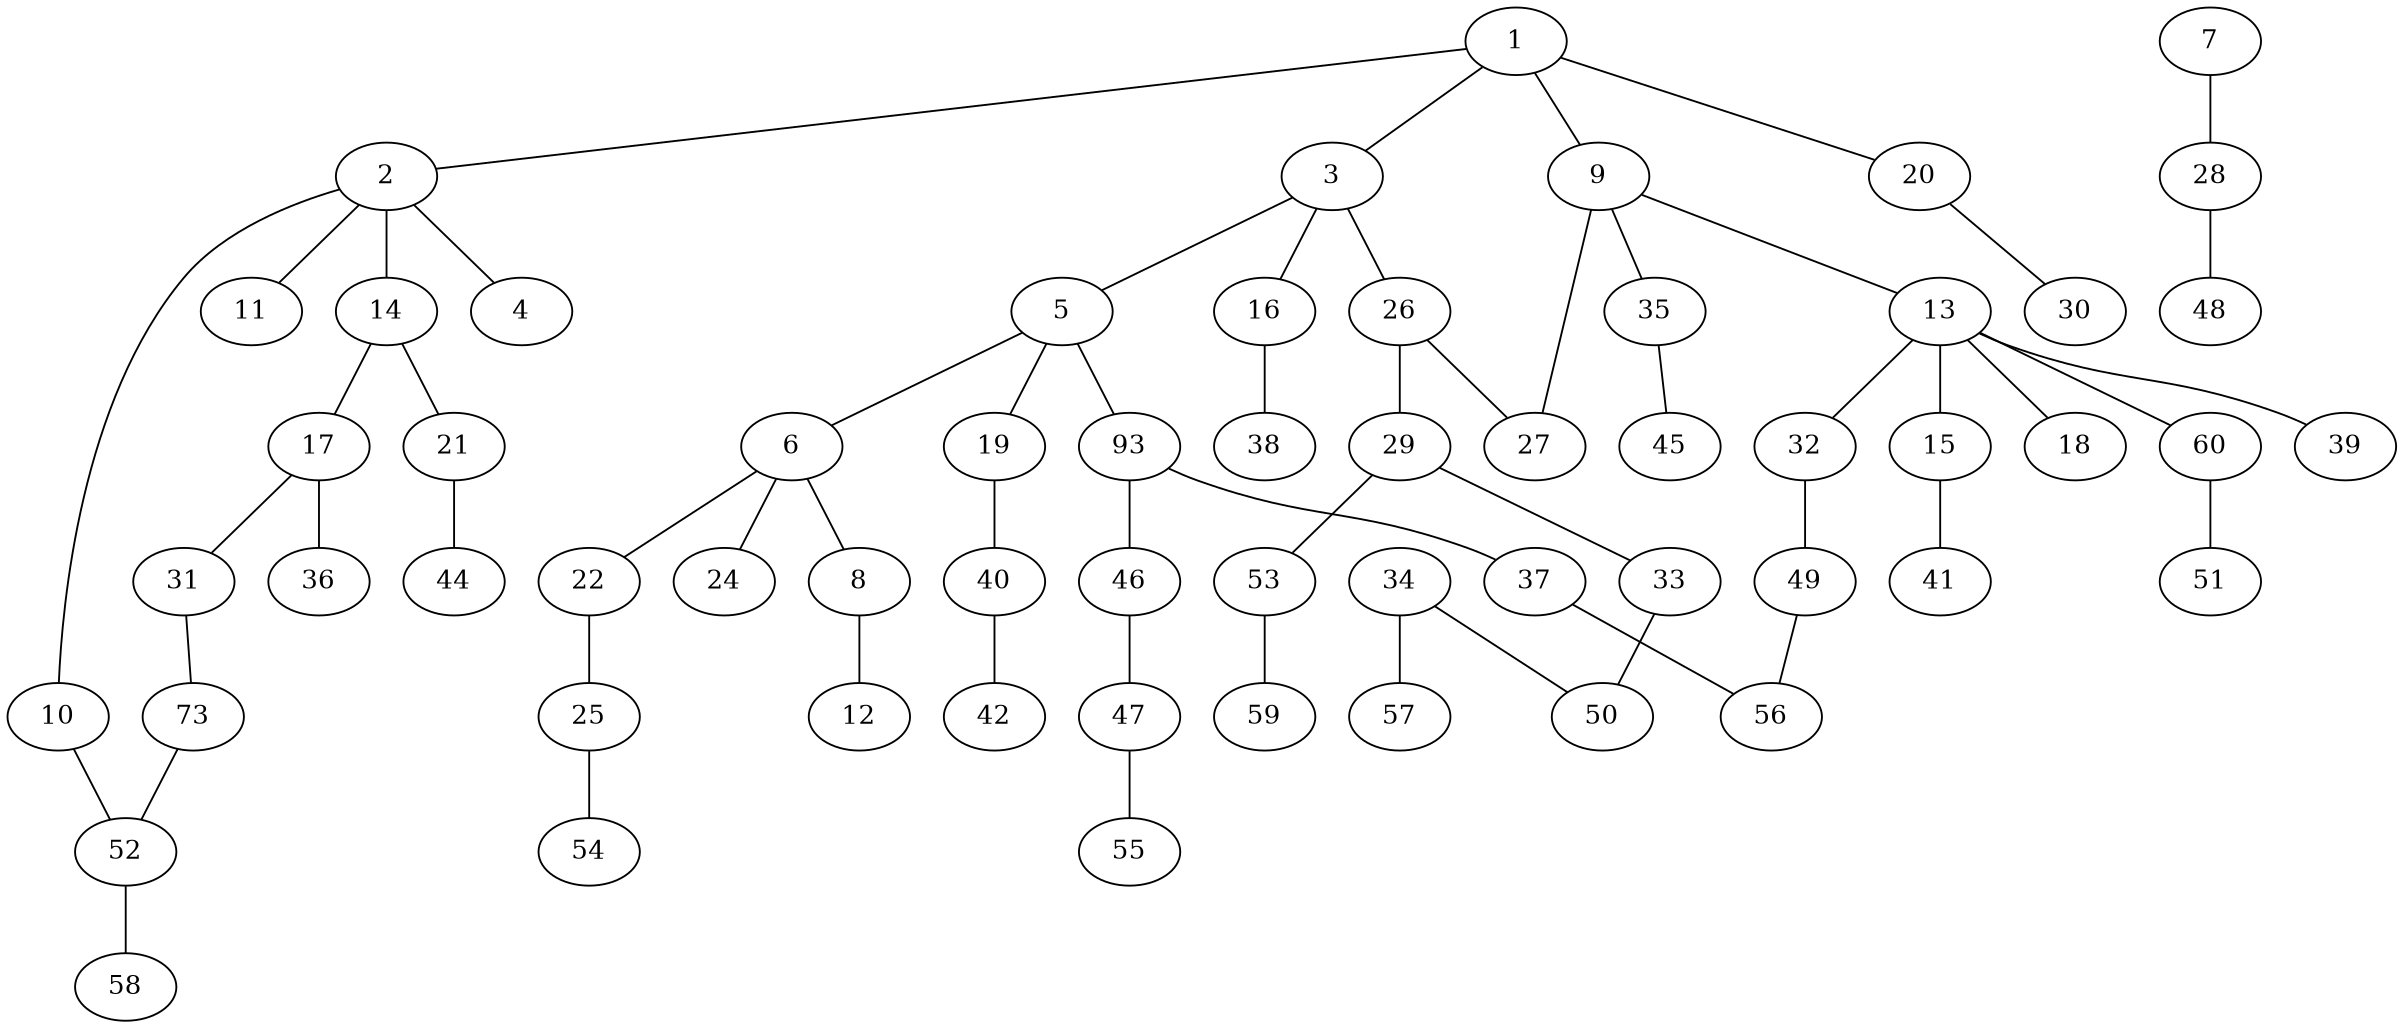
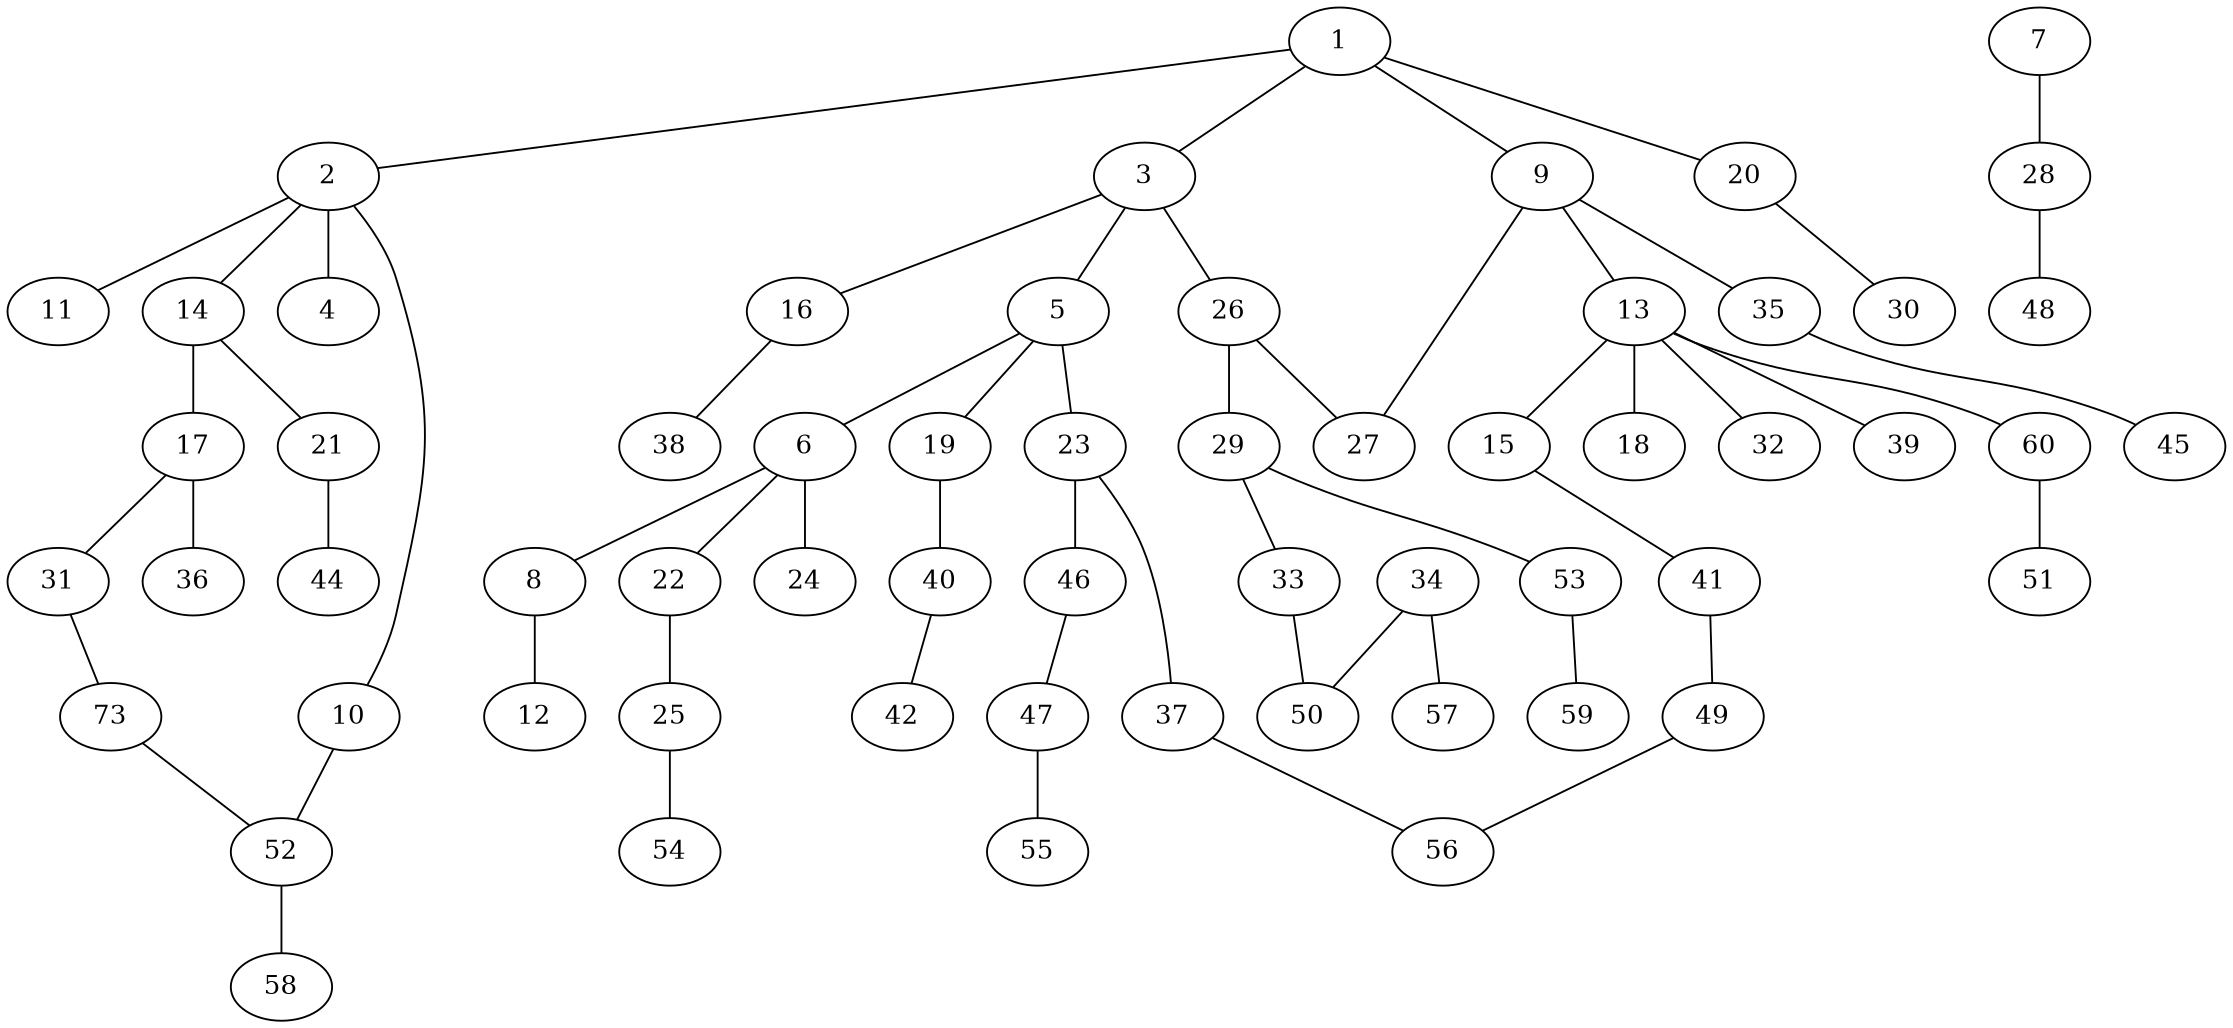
(1130, 447) -> (1075, 447)
(1805, 514) -> (1711, 649)
